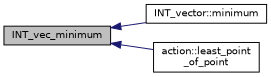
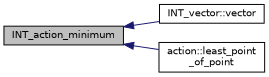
(206, 14) -> (212, 14)
(57, 36) -> (64, 36)
